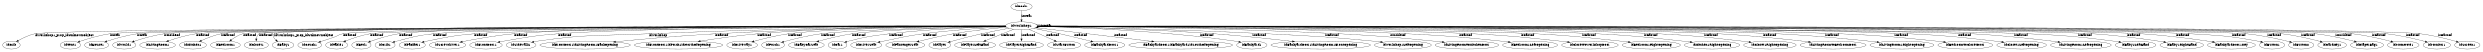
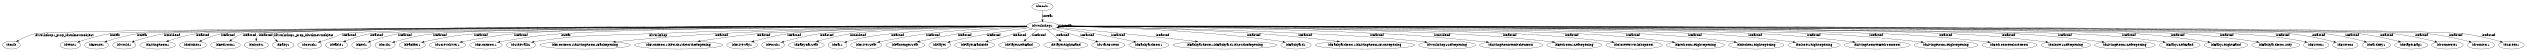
(564, 35) -> (566, 35)
(859, 35) -> (858, 35)
(2343, 35) -> (2386, 35)
none -> (975, 45)
